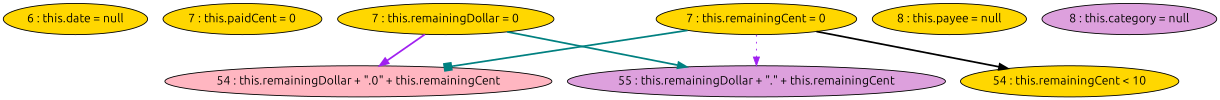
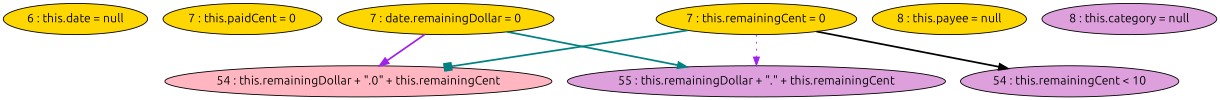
(446, 19) -> (446, 19)
(1070, 81) -> (1070, 81)
